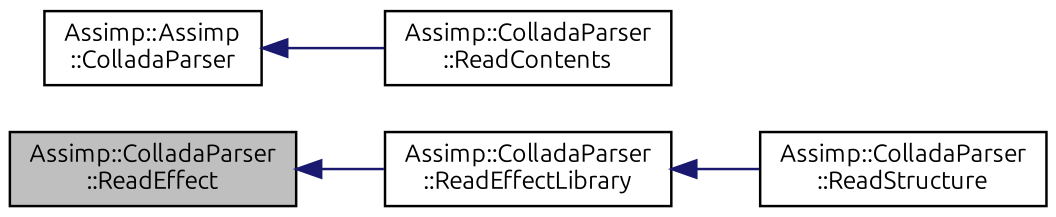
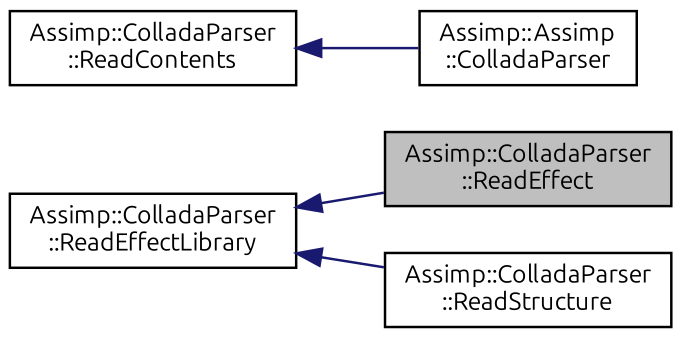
(336, 48) -> (370, 48)
(353, 169) -> (352, 198)
